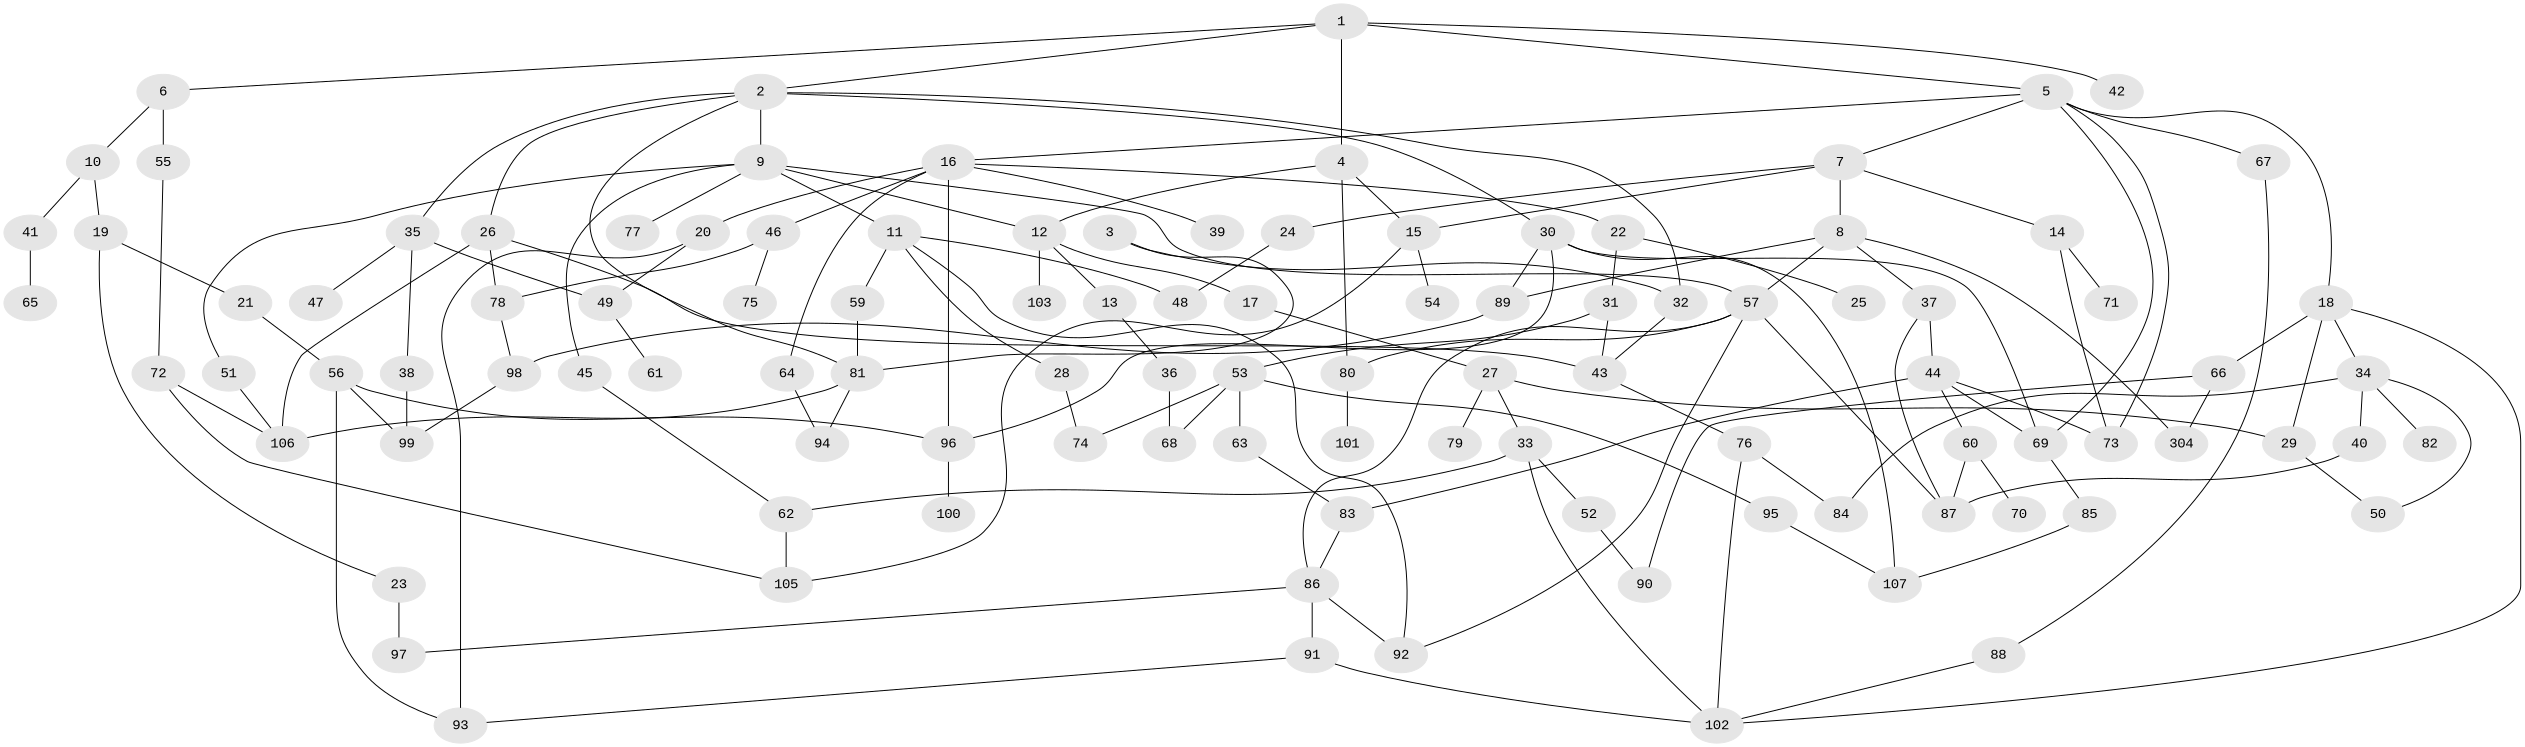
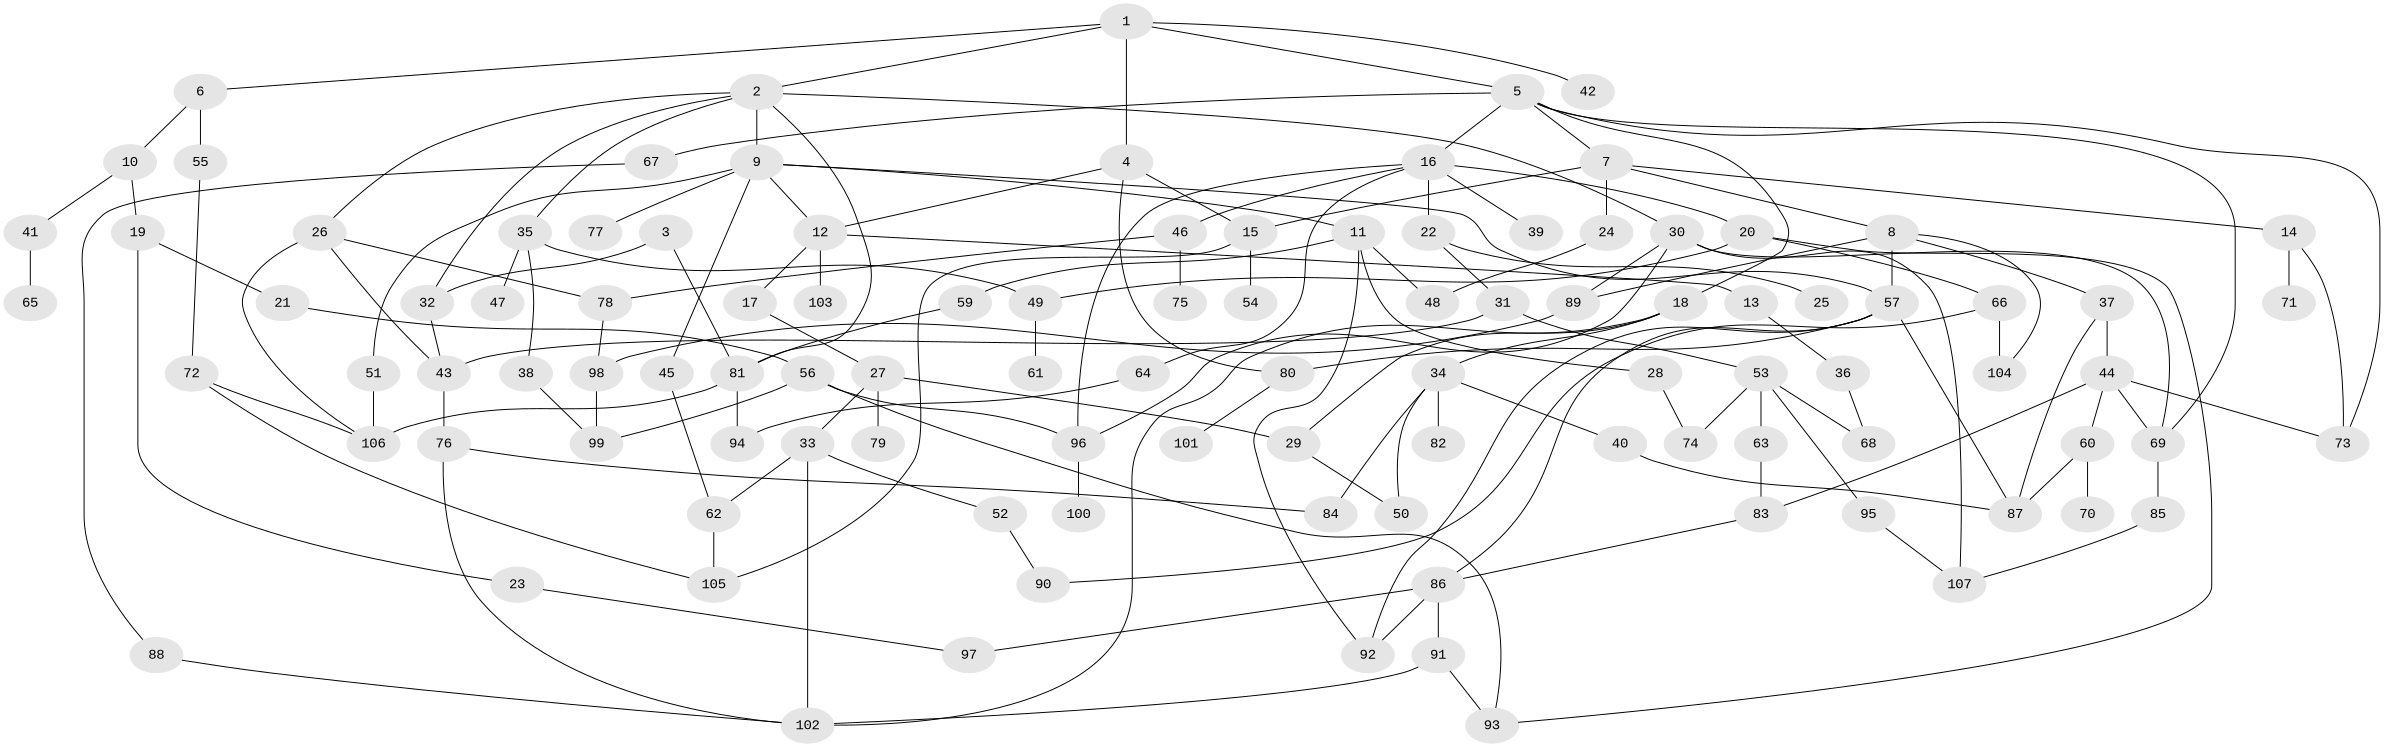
(2272, 338) -> (1876, 262)
(2181, 444) -> (2000, 374)
